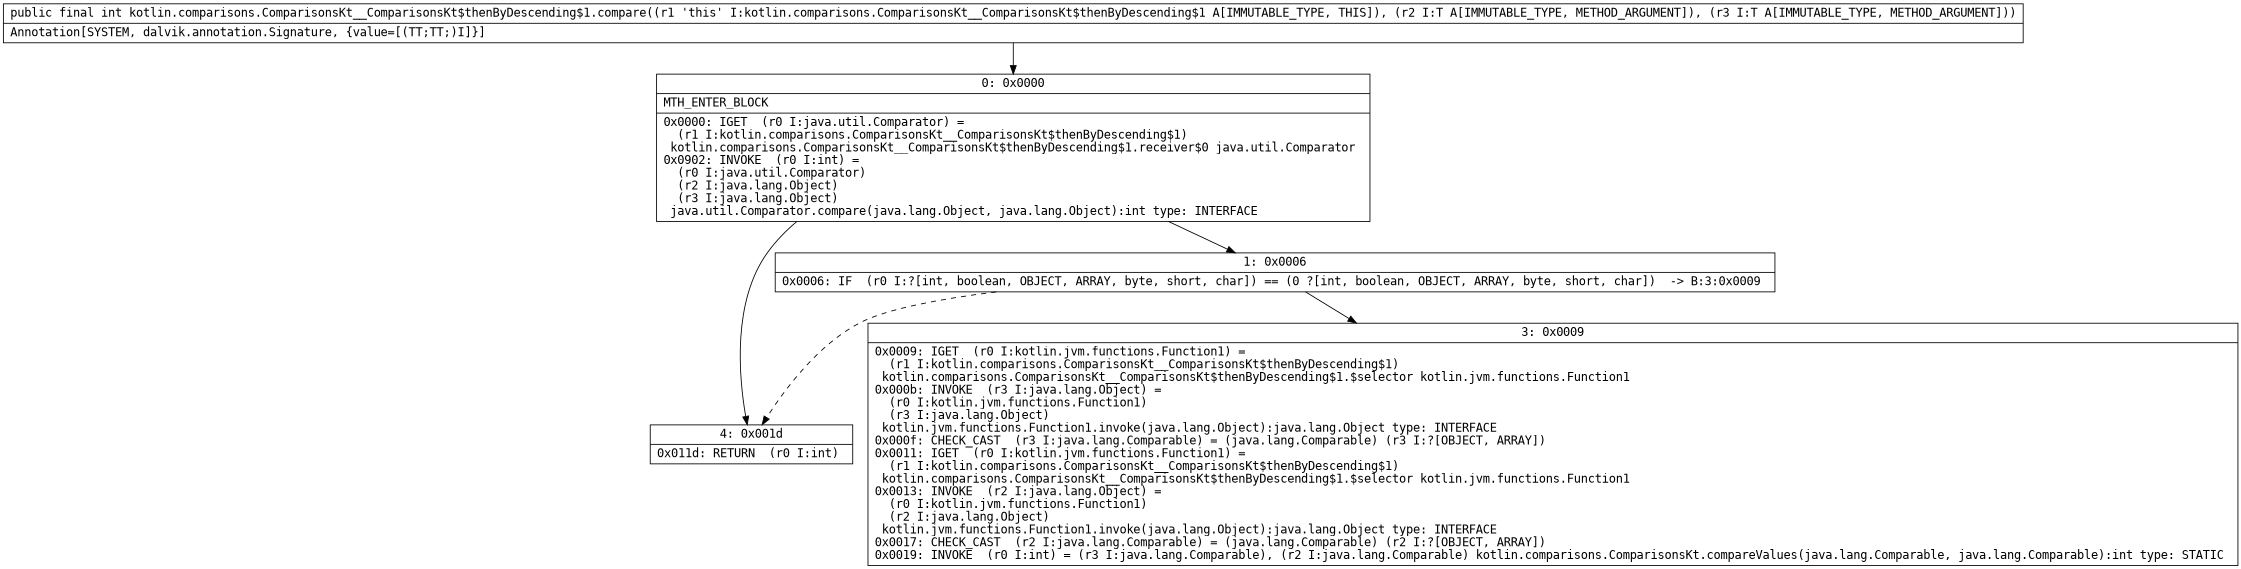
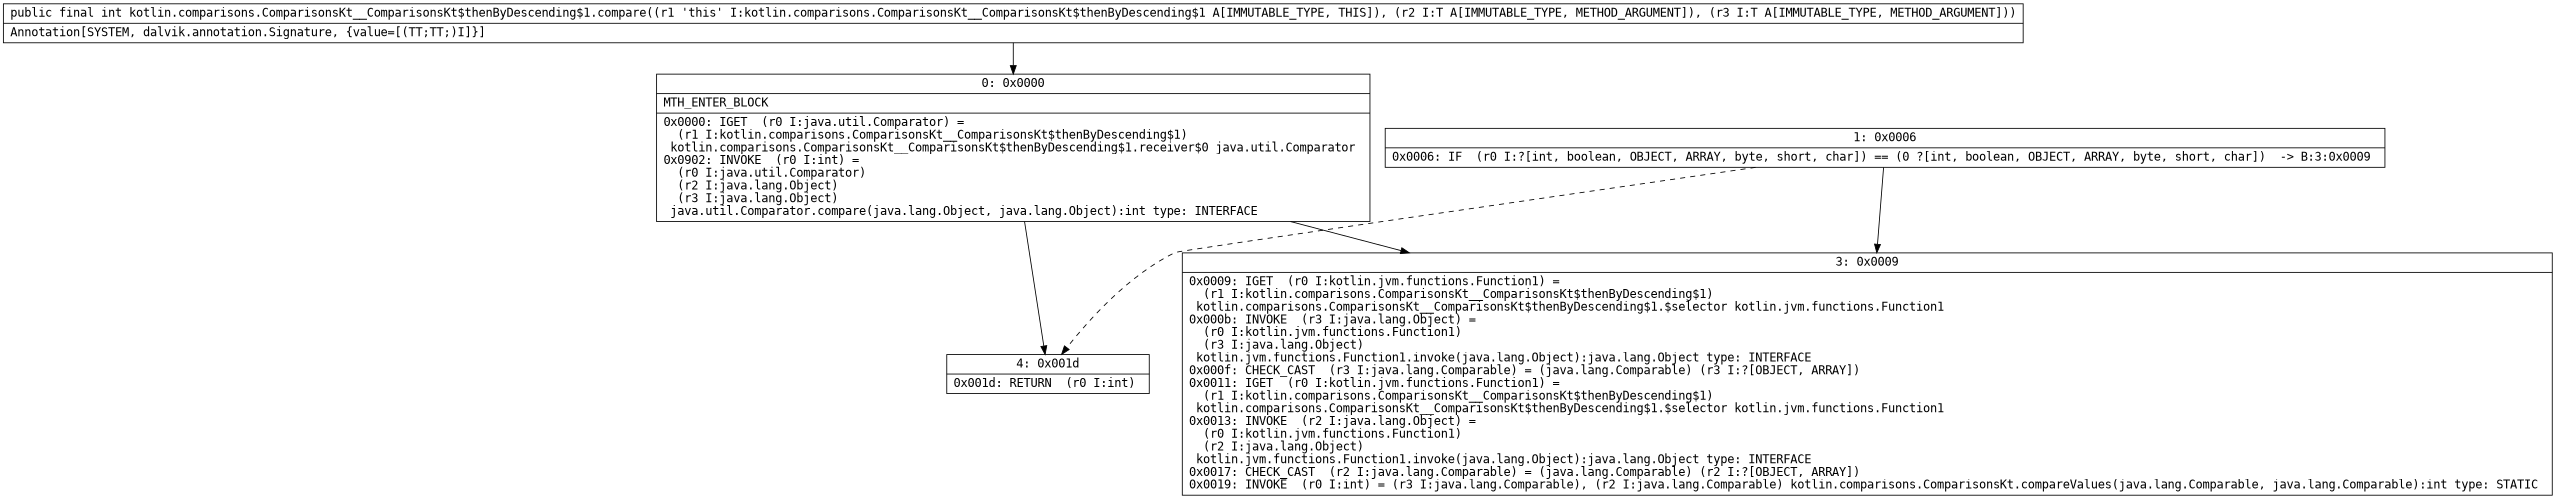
(1198, 235) -> (1346, 236)
(751, 454) -> (1048, 383)
